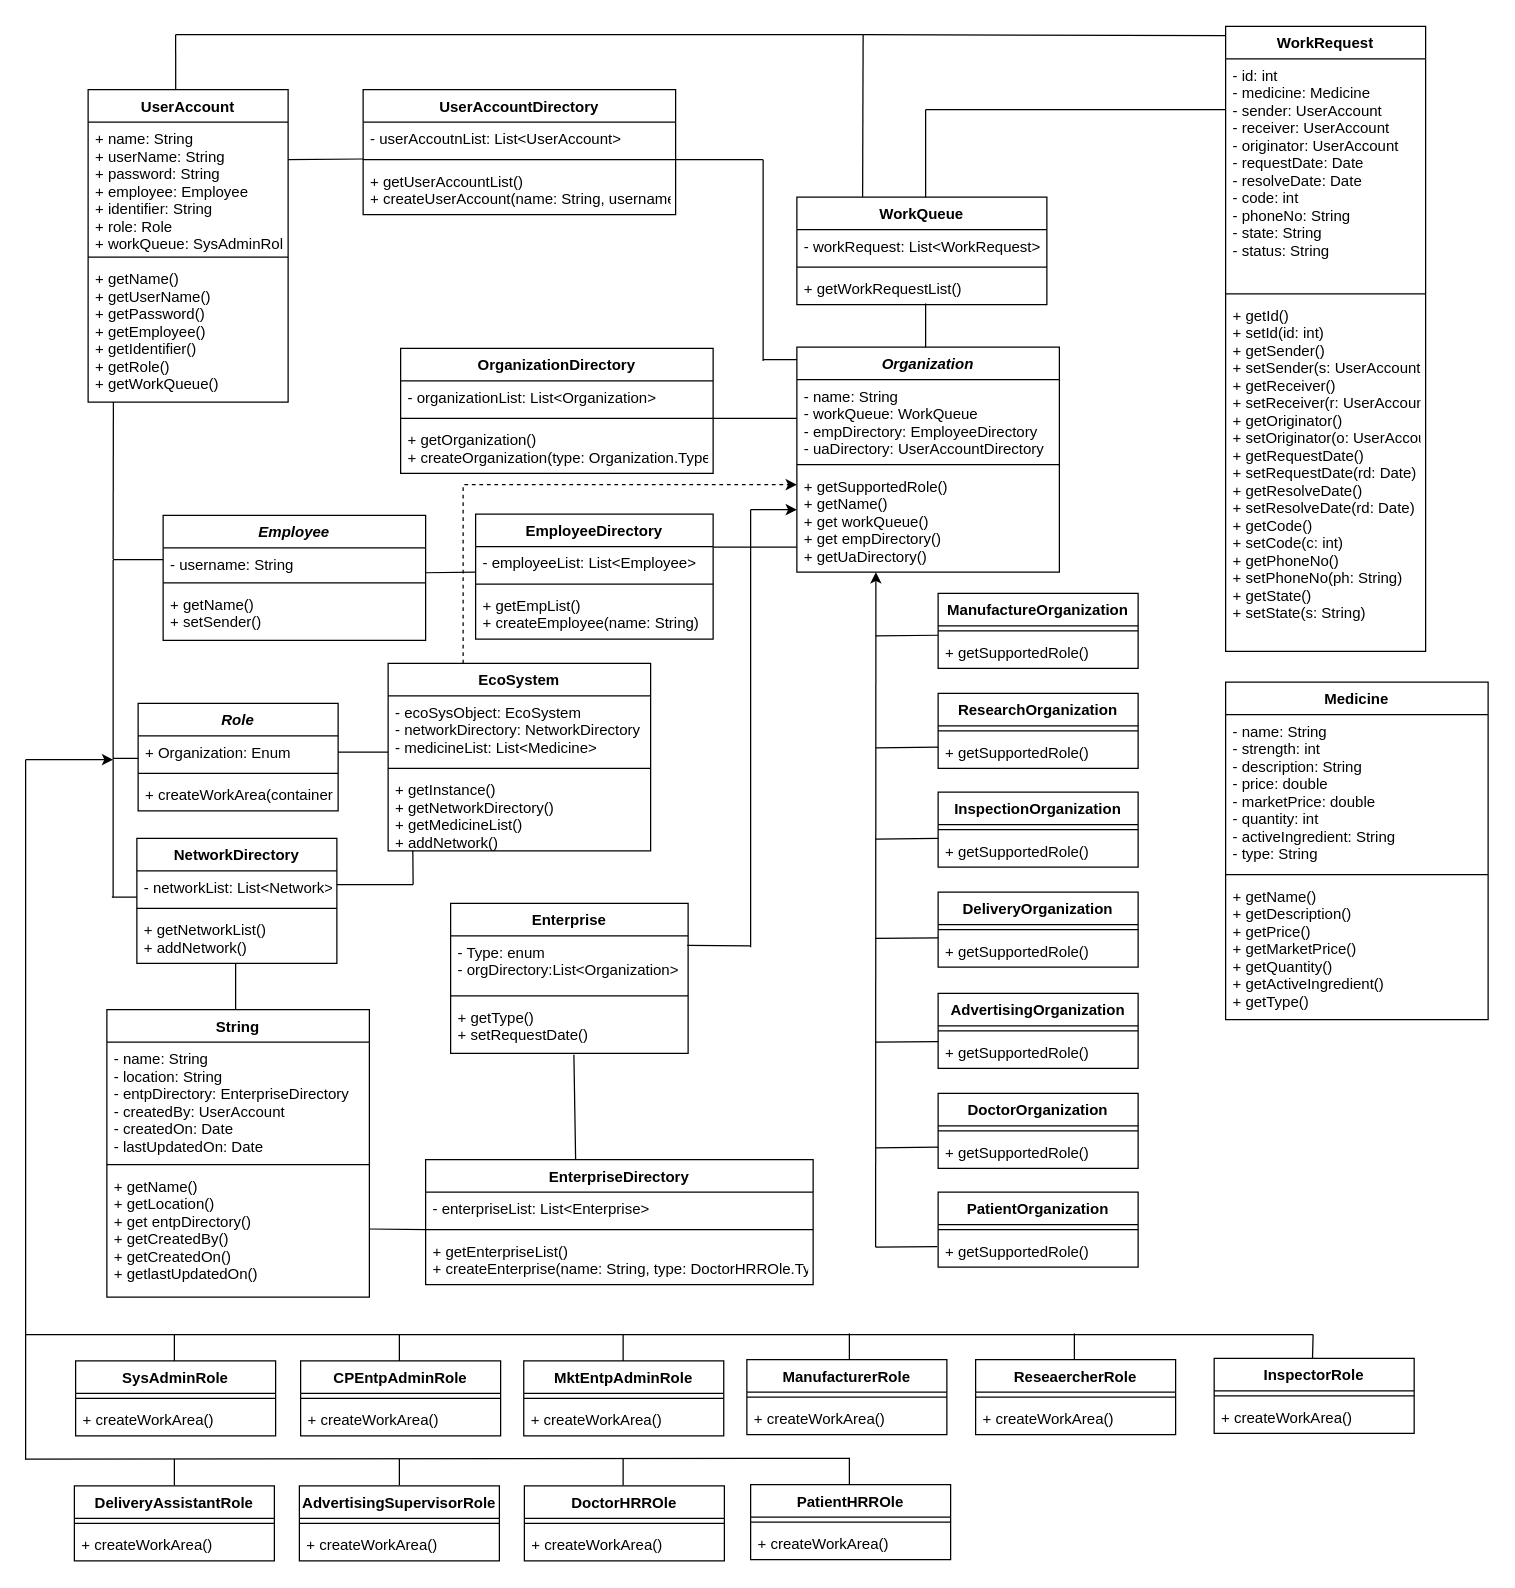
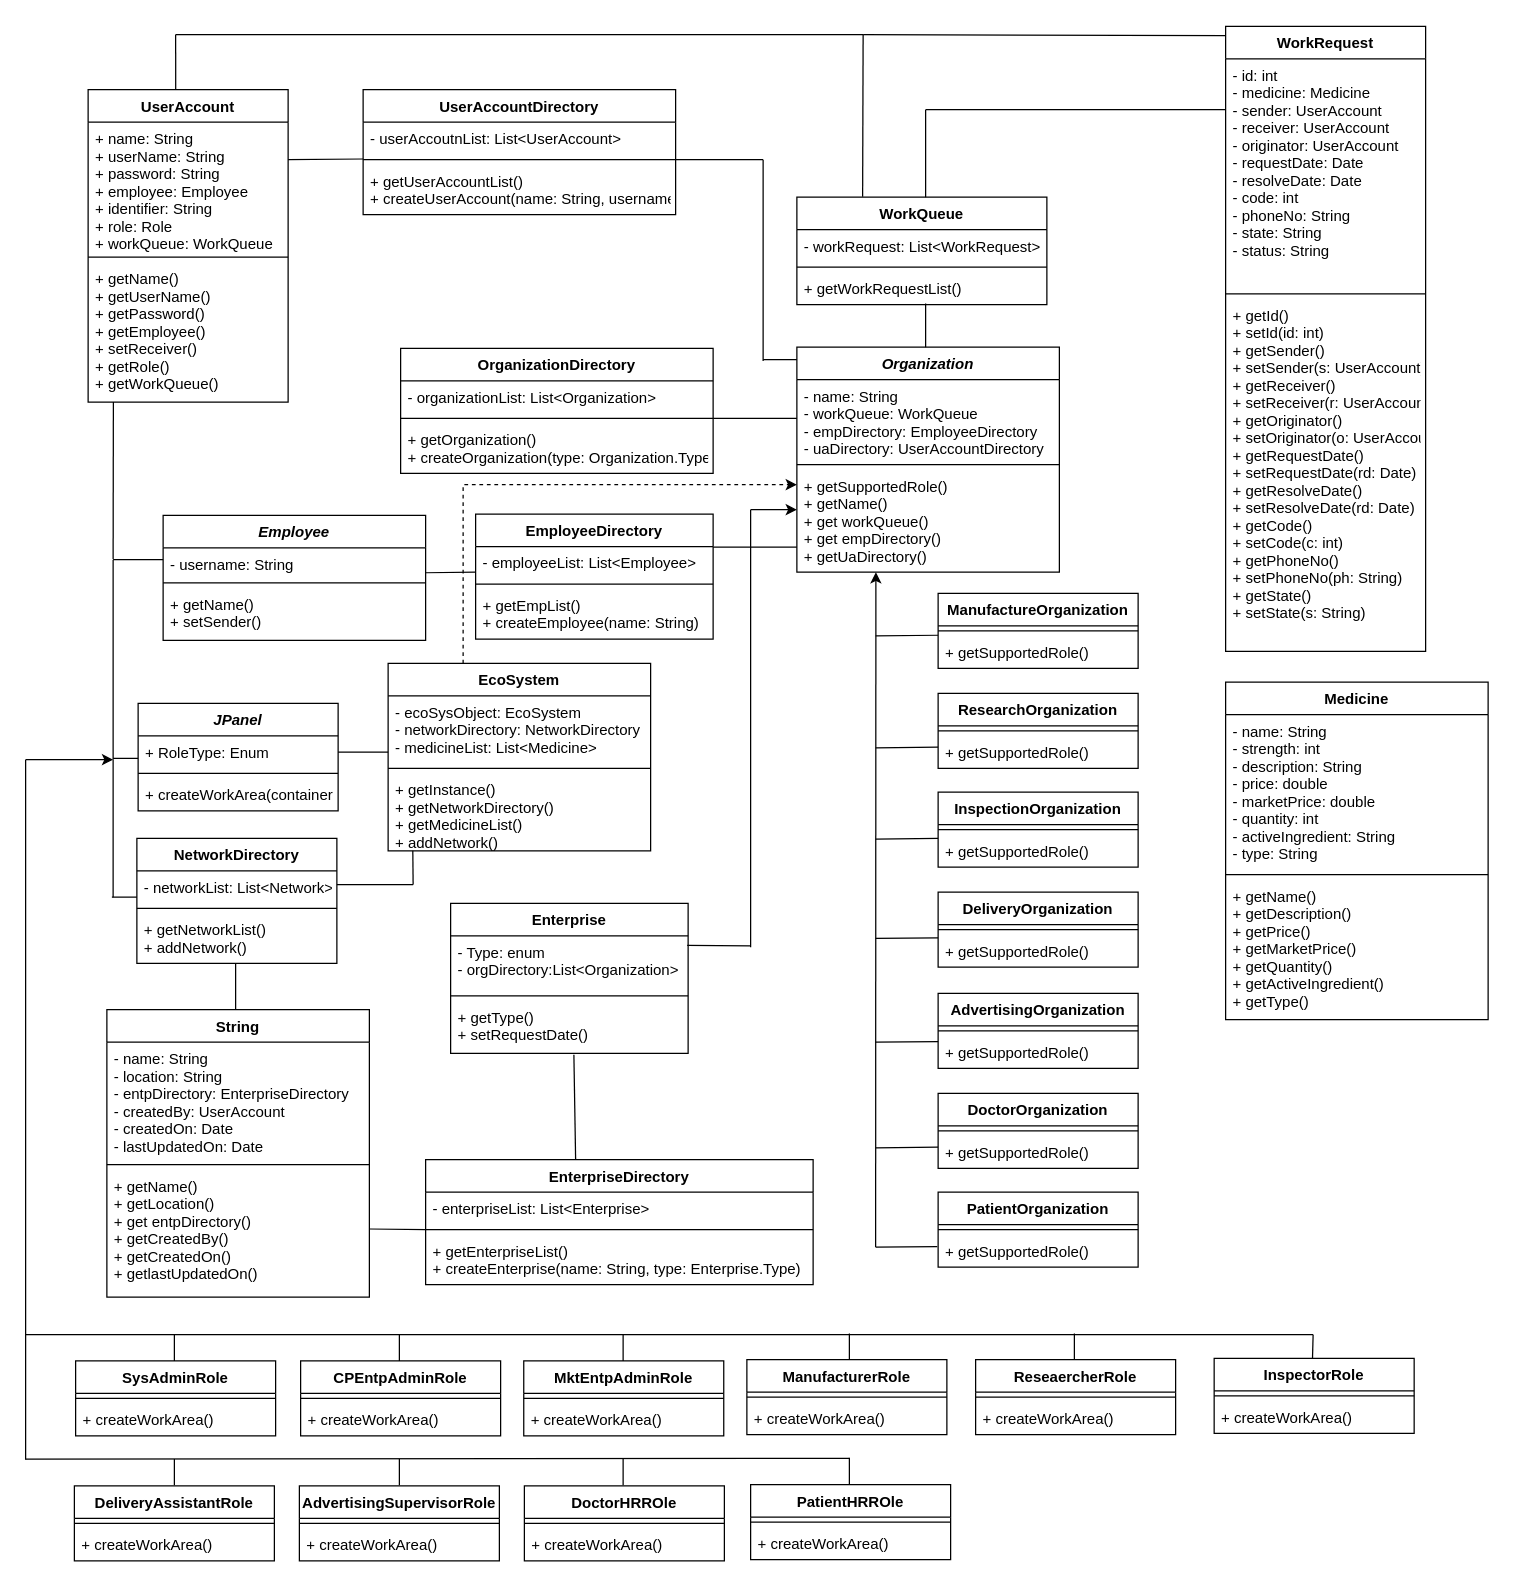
(146, 139) -> (146, 139)
(139, 279) -> (139, 279)
(238, 720) -> (238, 720)
(219, 753) -> (204, 753)
(515, 1251) -> (515, 1251)
